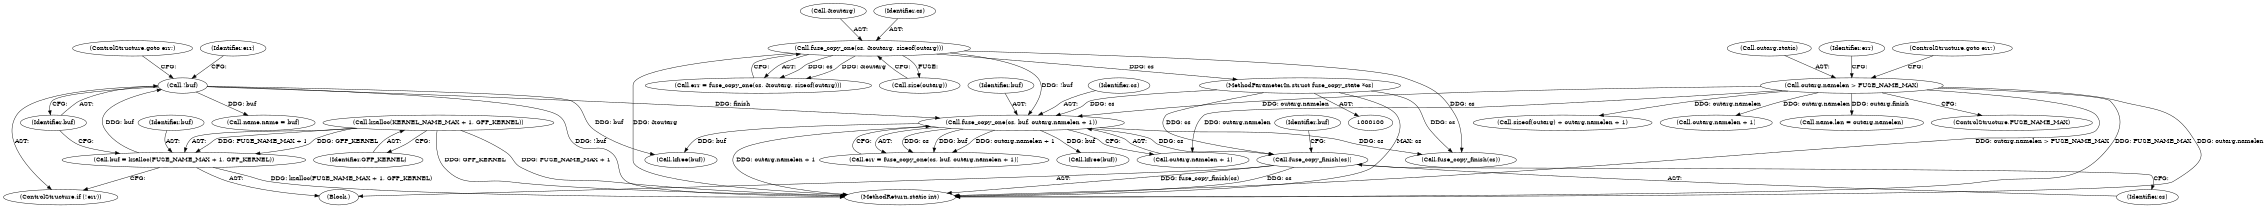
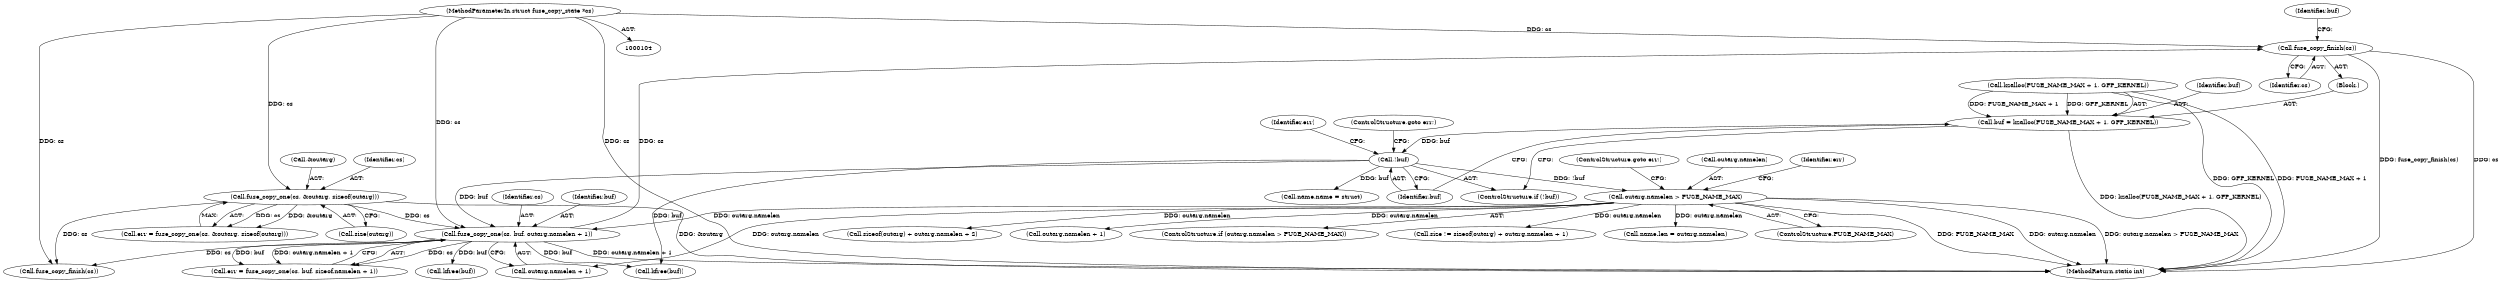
(1769, 48) -> (1735, 160)
(1085, 66) -> (280, 38)
(762, 67) -> (211, 216)
(904, 67) -> (351, 216)
(929, 67) -> (373, 216)
(1057, 86) -> (418, 216)
(733, 104) -> (474, 197)
(1880, 104) -> (1709, 216)
(543, 110) -> (1519, 177)
(263, 123) -> (1322, 197)
(438, 123) -> (2068, 86)
(1371, 123) -> (639, 48)
(1563, 123) -> (912, 234)
(1409, 141) -> (617, 141)
(368, 160) -> none
(934, 160) -> (295, 272)
(254, 188) -> (2244, 107)
(61, 197) -> (1519, 197)
none -> (1758, 217)
none -> (1254, 234)
none -> (1491, 234)
